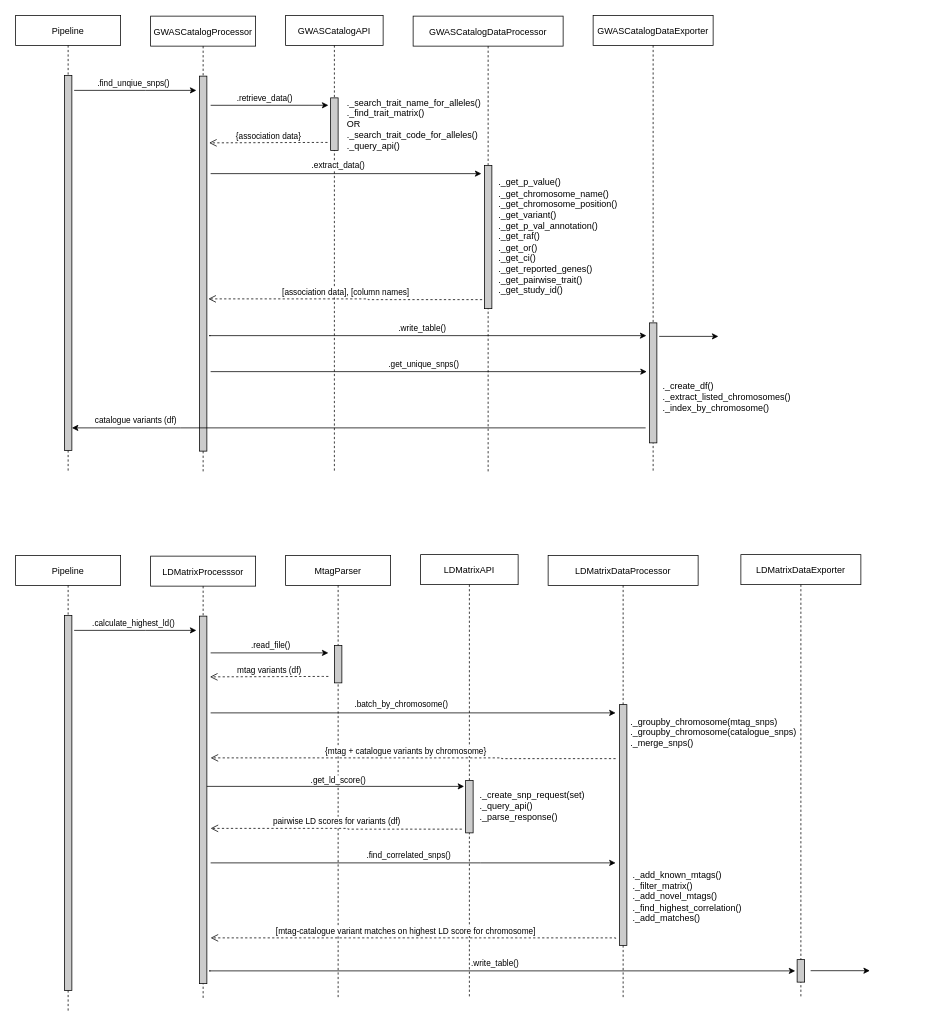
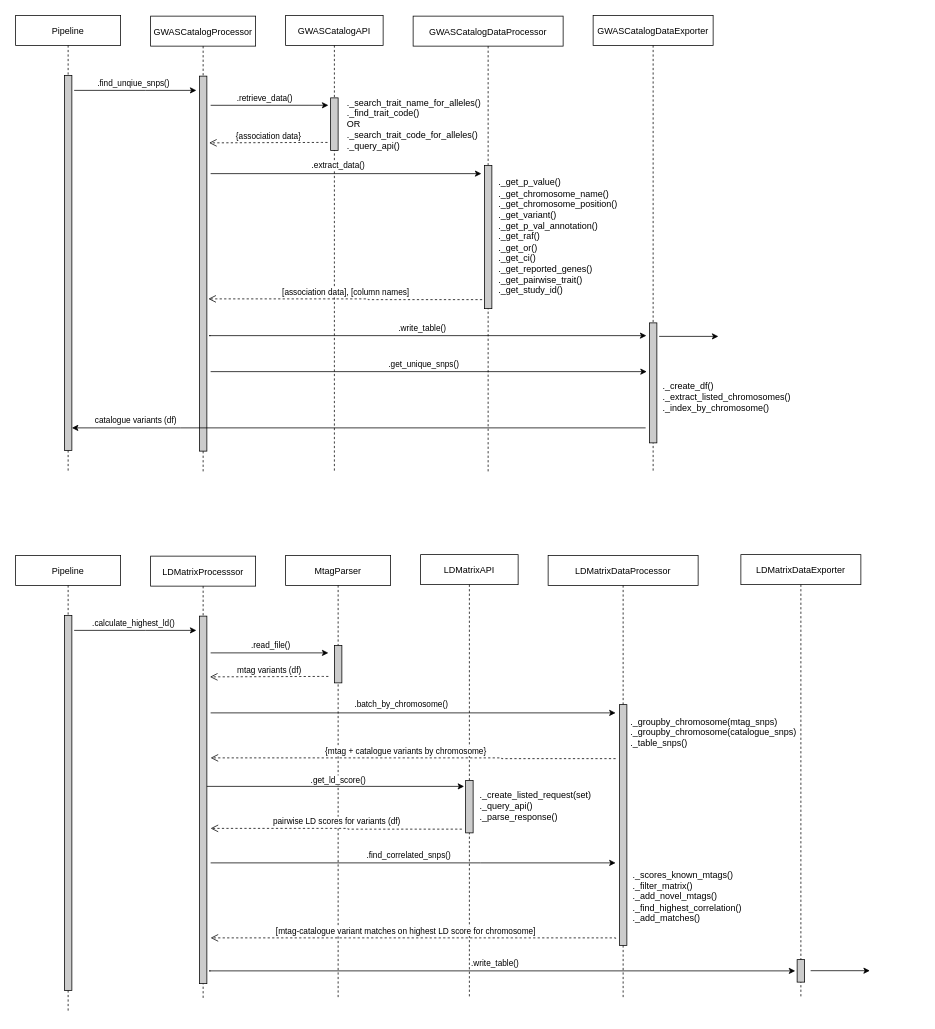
(399, 124) -> (399, 124)
(692, 732) -> (692, 732)
(531, 806) -> (531, 806)
(694, 897) -> (694, 897)
